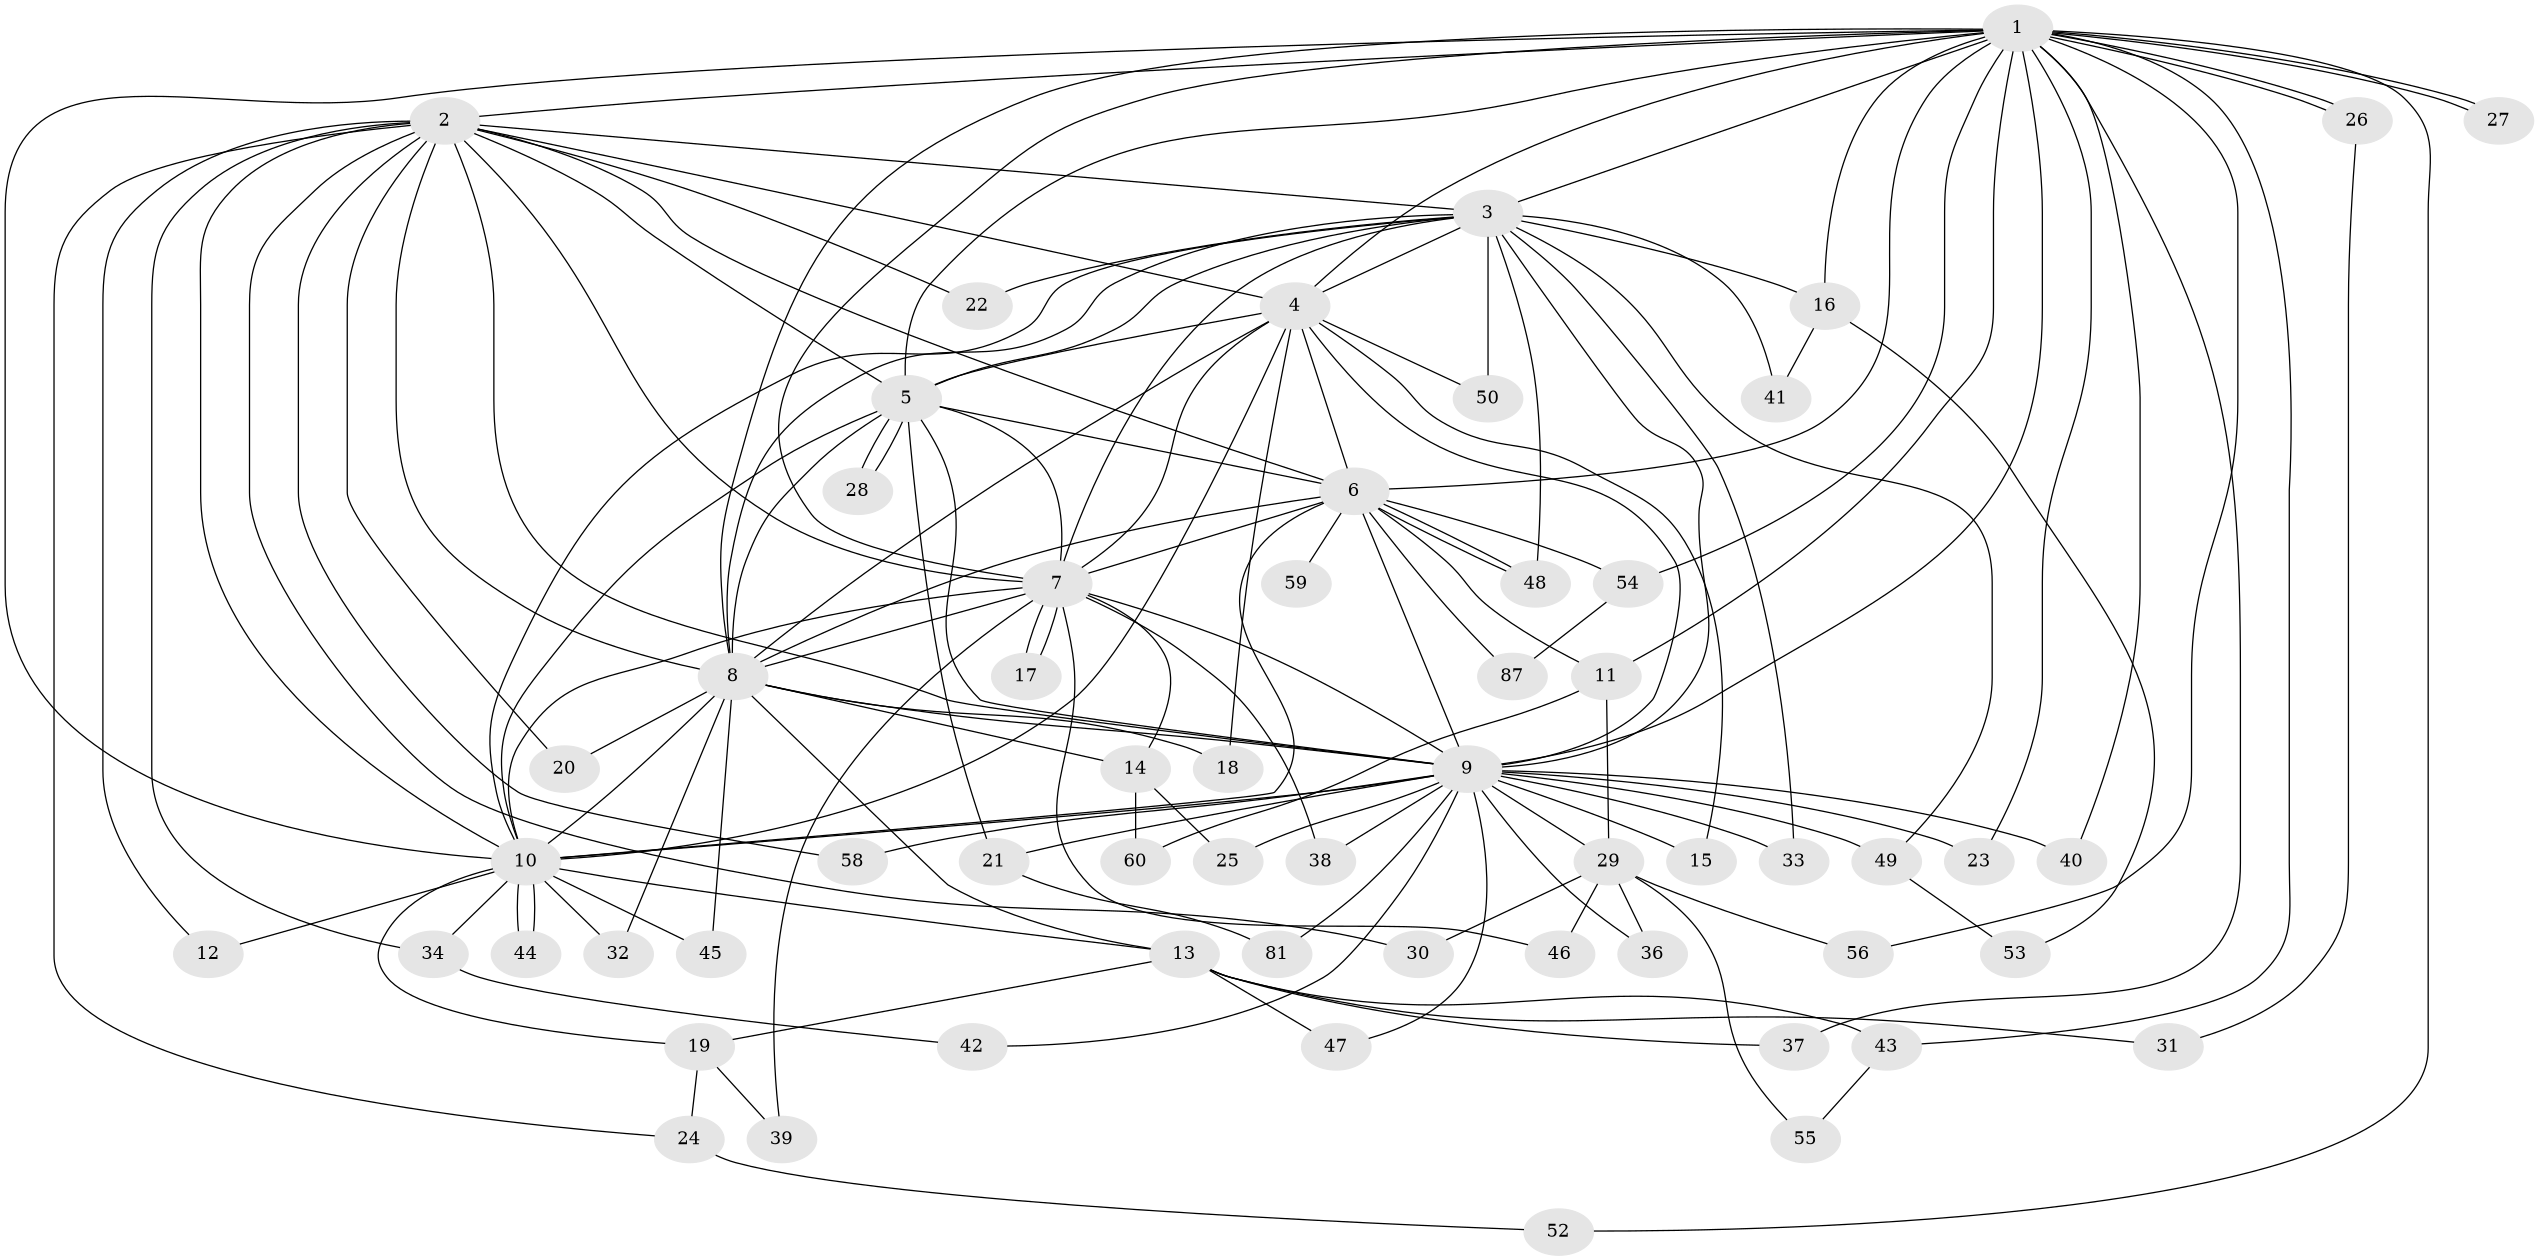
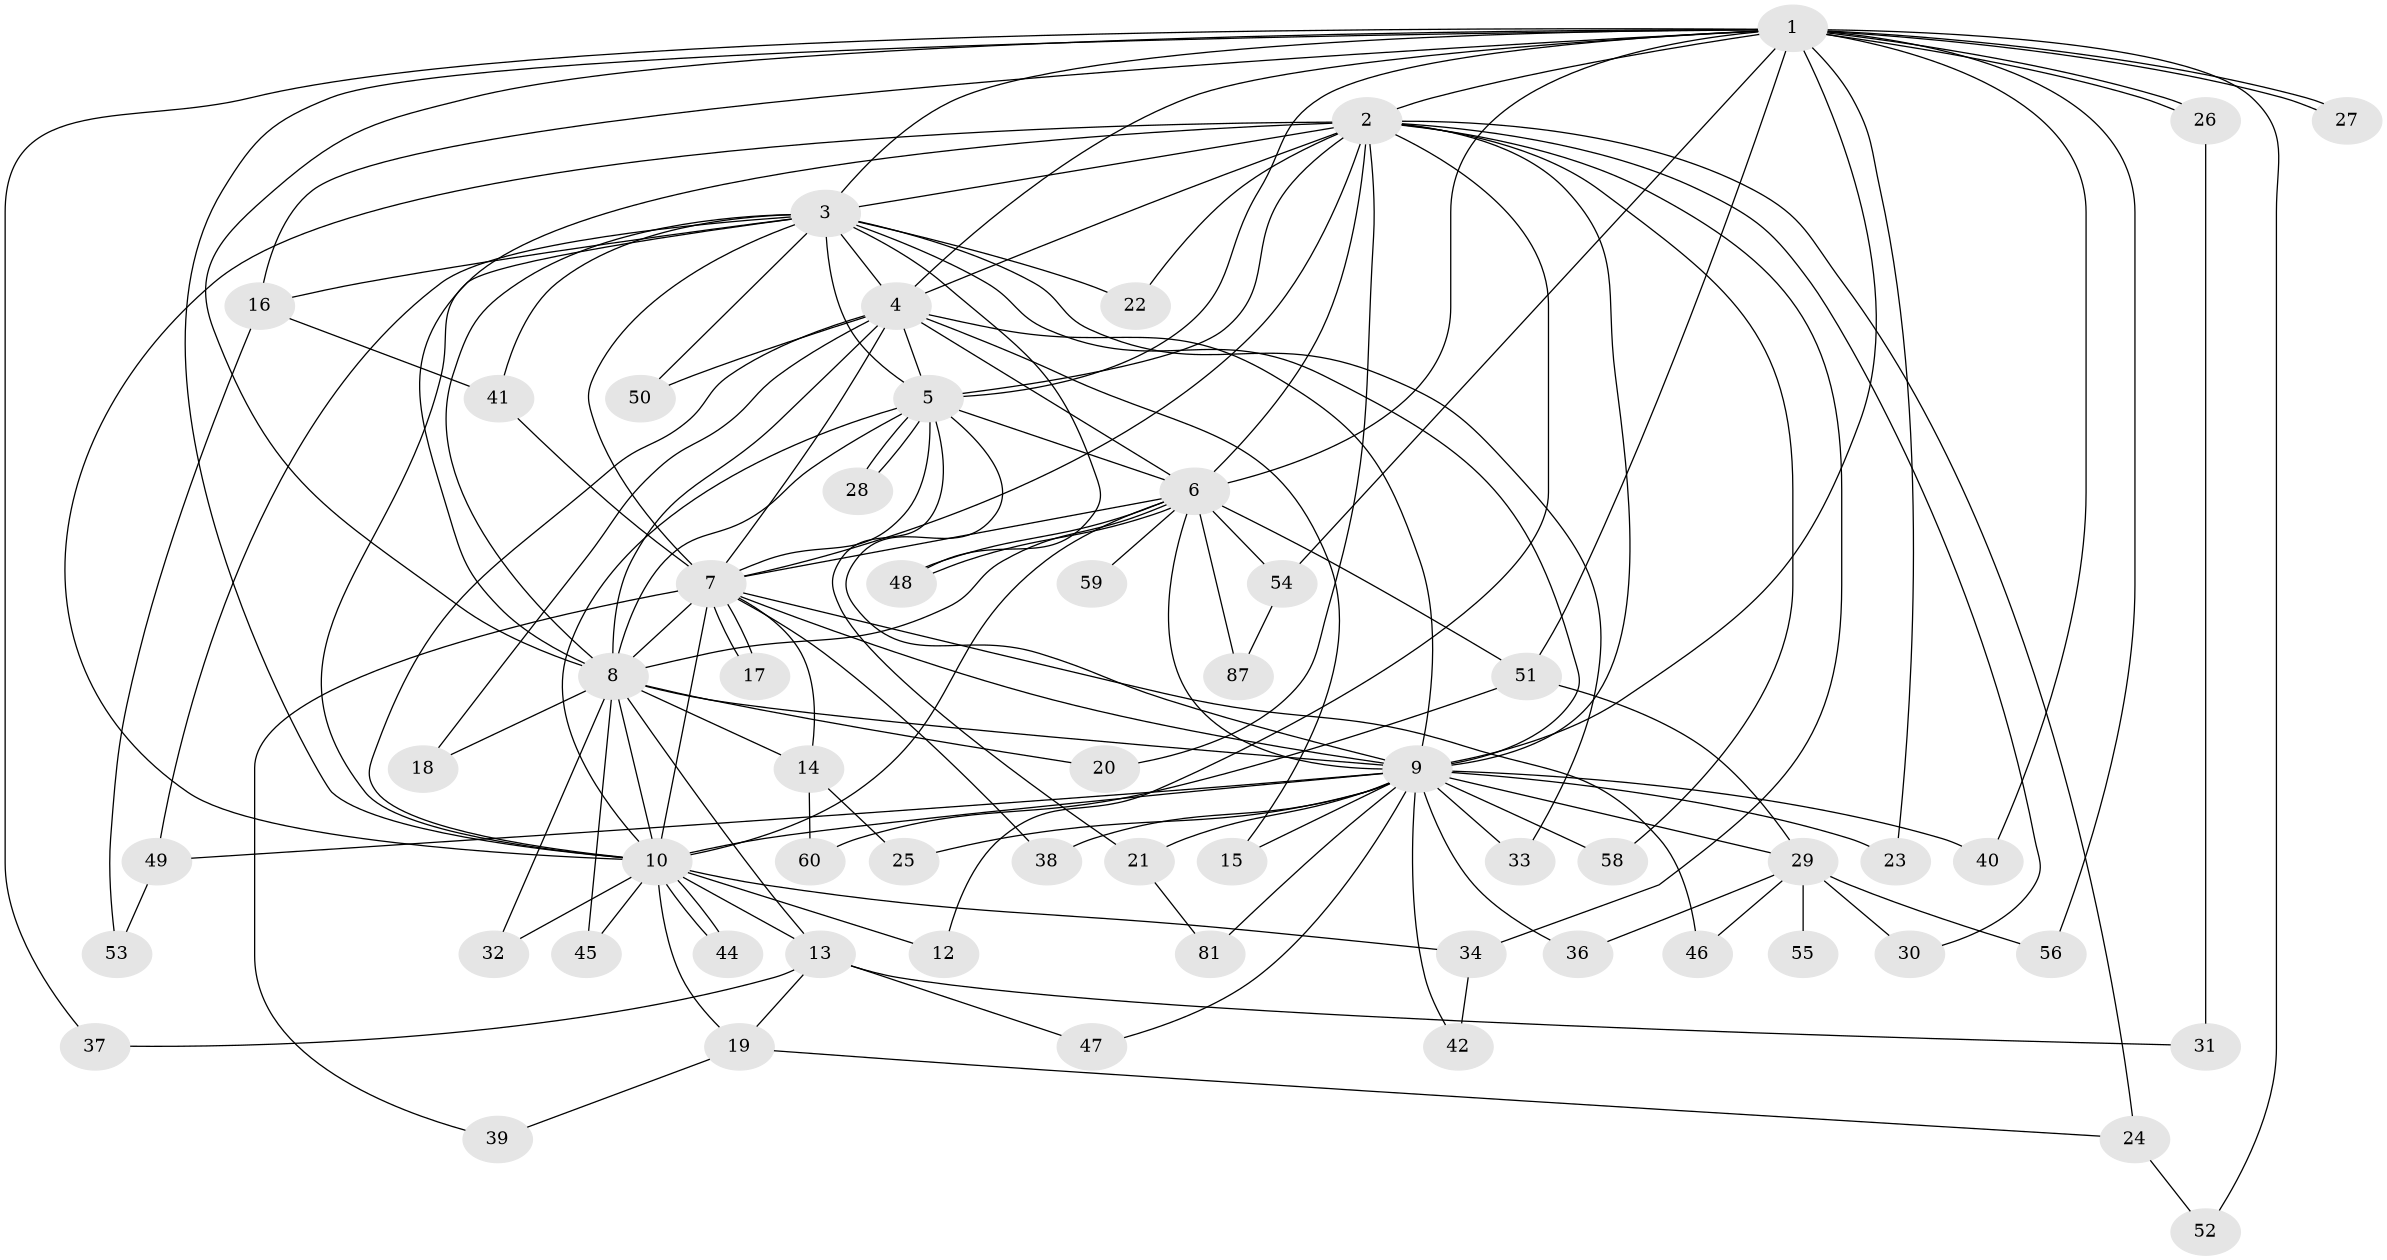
(1151, 97) -> (600, 495)
(1606, 676) -> (1527, 676)
(1887, 1047) -> none
